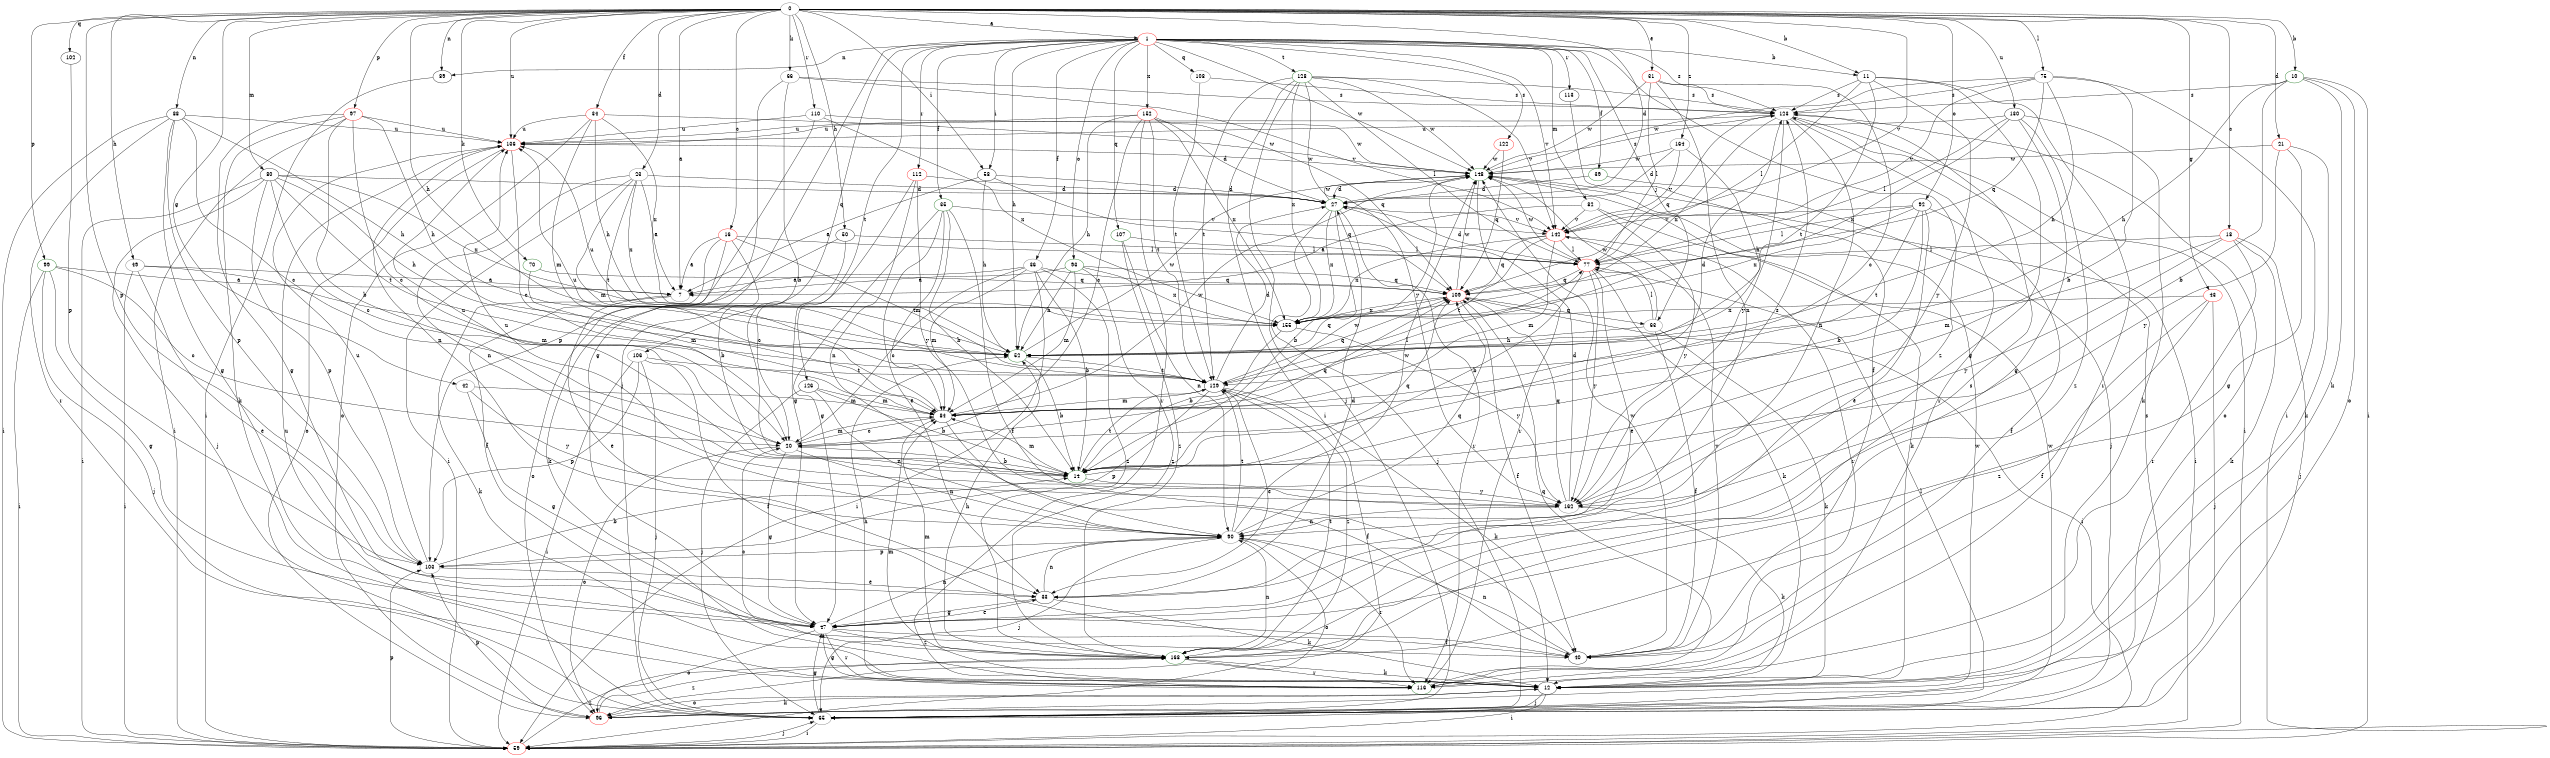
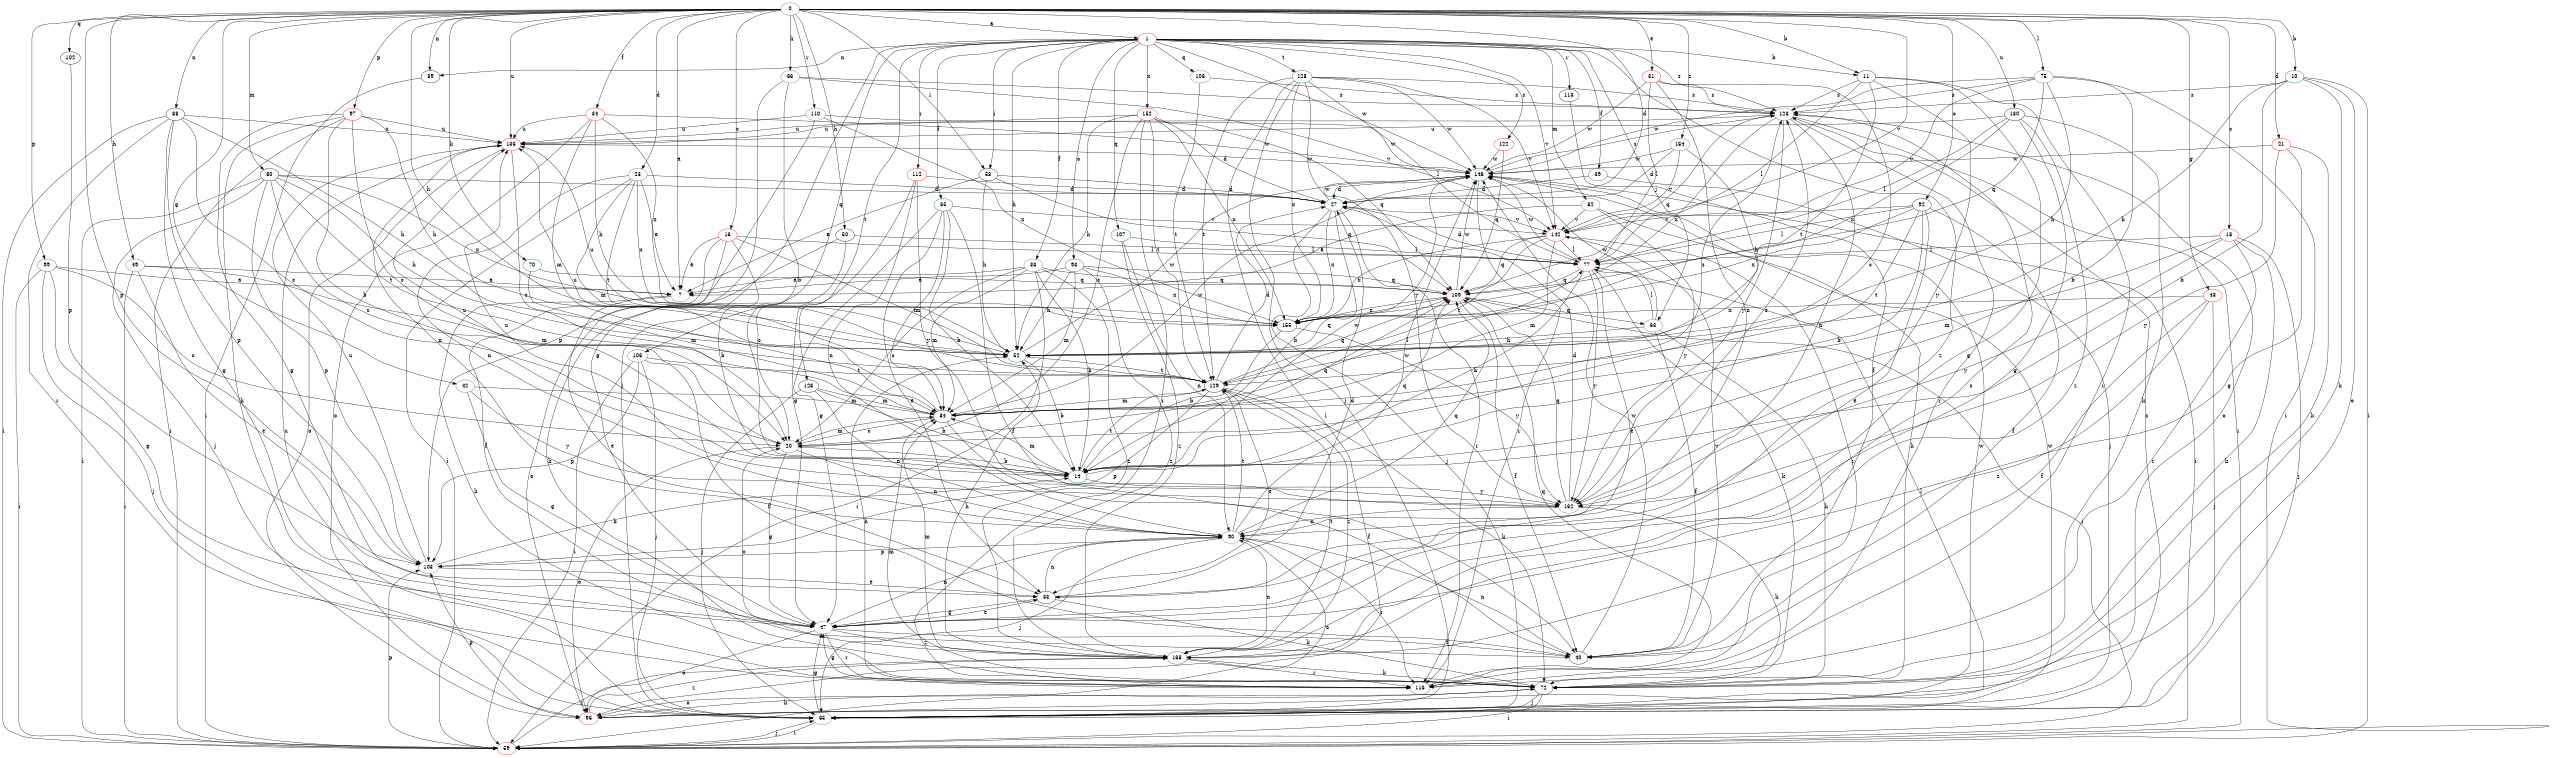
(1704, 265) -> (1703, 265)
(1547, 688) -> (1544, 688)
